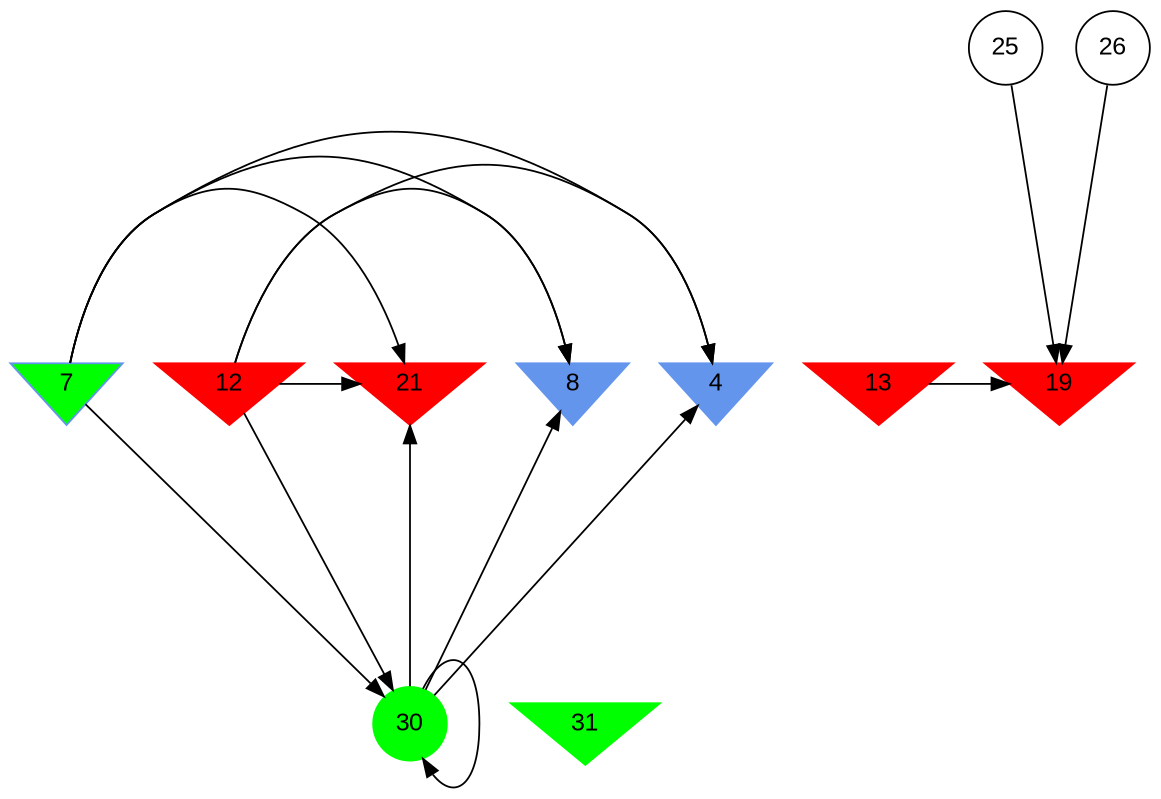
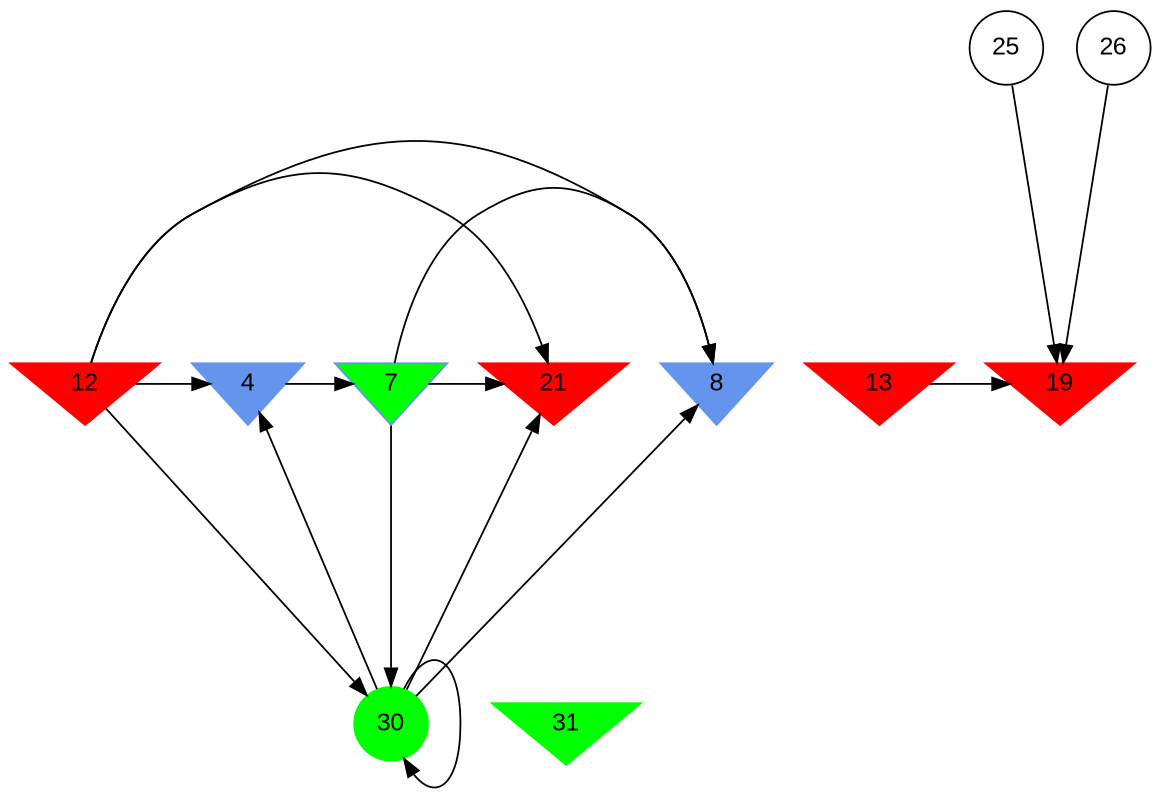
(382, 133) -> (310, 384)
